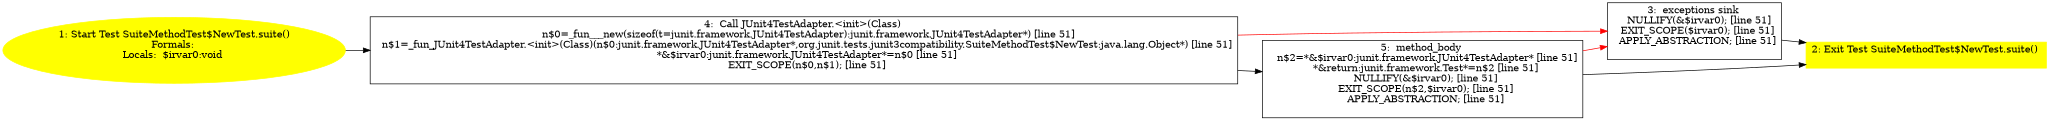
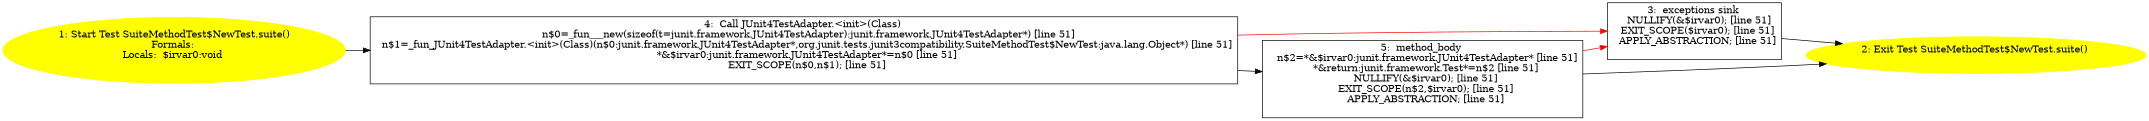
(1926, 55) -> (1976, 55)
